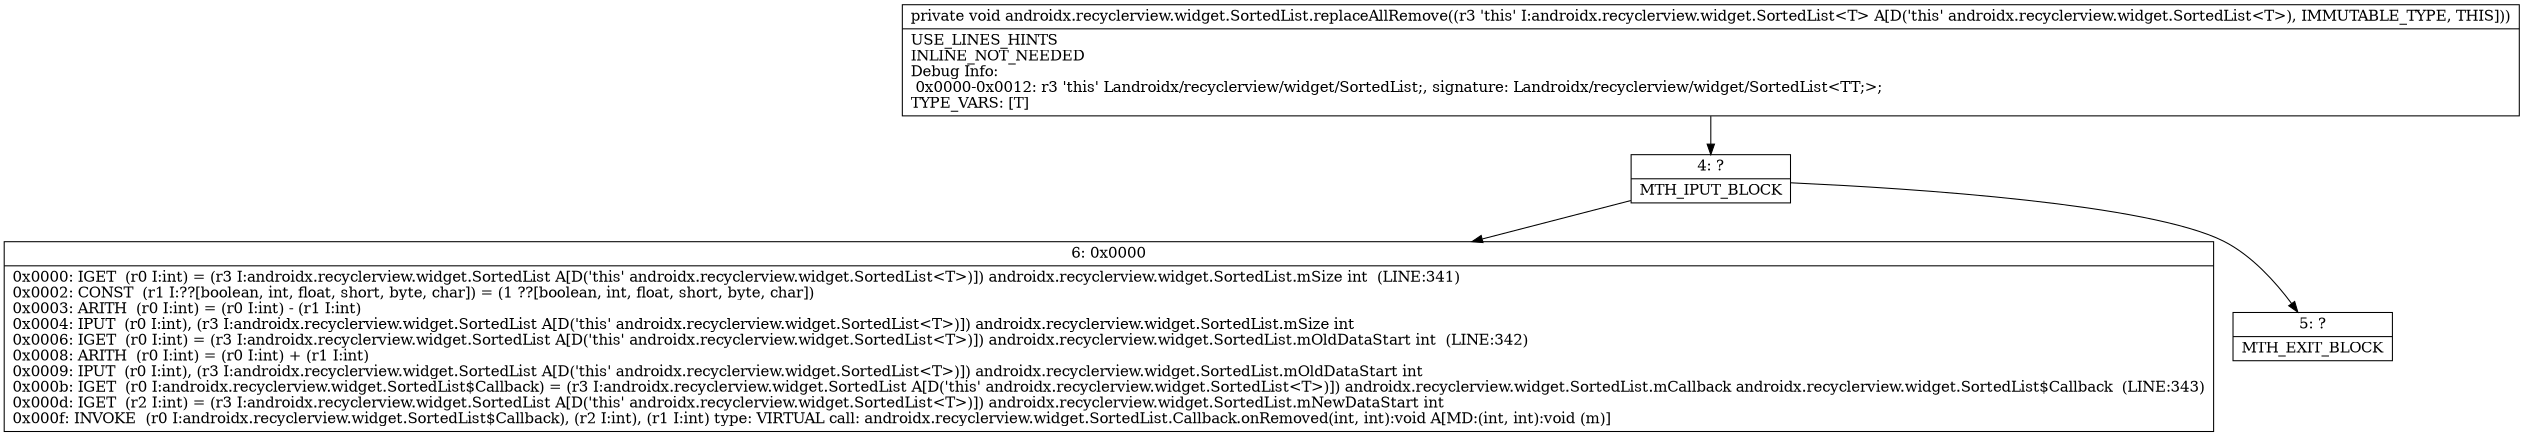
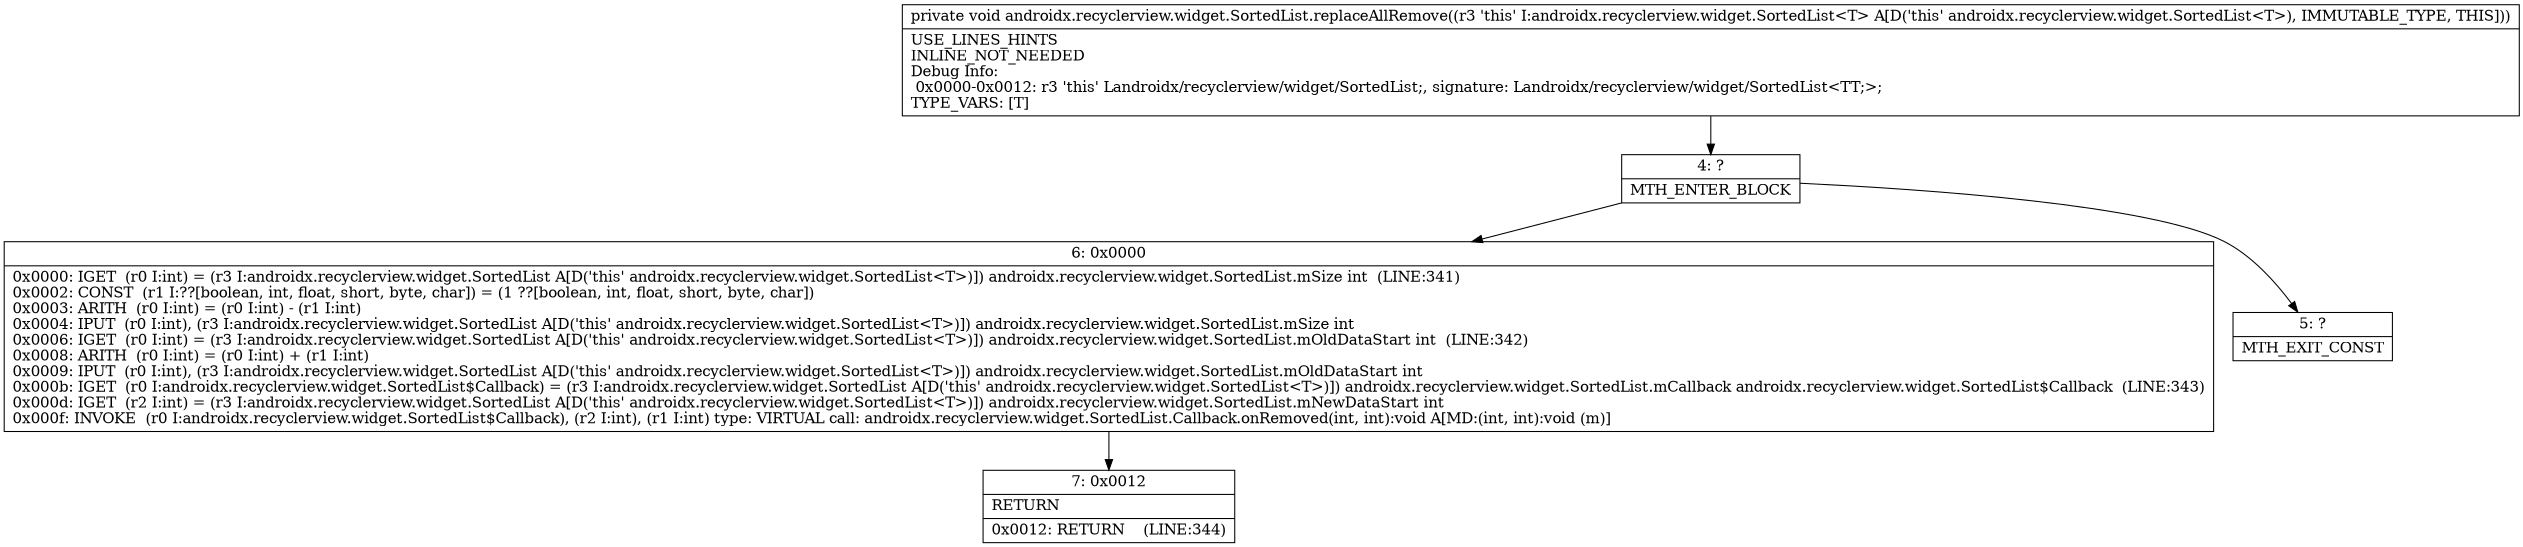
(1711, 190) -> (1711, 190)
(2313, 348) -> (2313, 348)
none -> (1109, 506)
